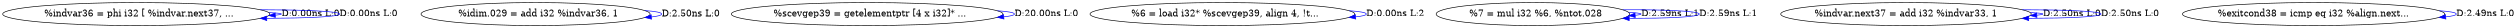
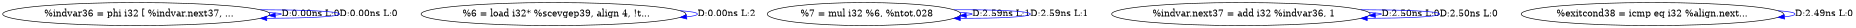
(536, 14) -> none
(867, 14) -> none
(1906, 14) -> (1241, 14)
